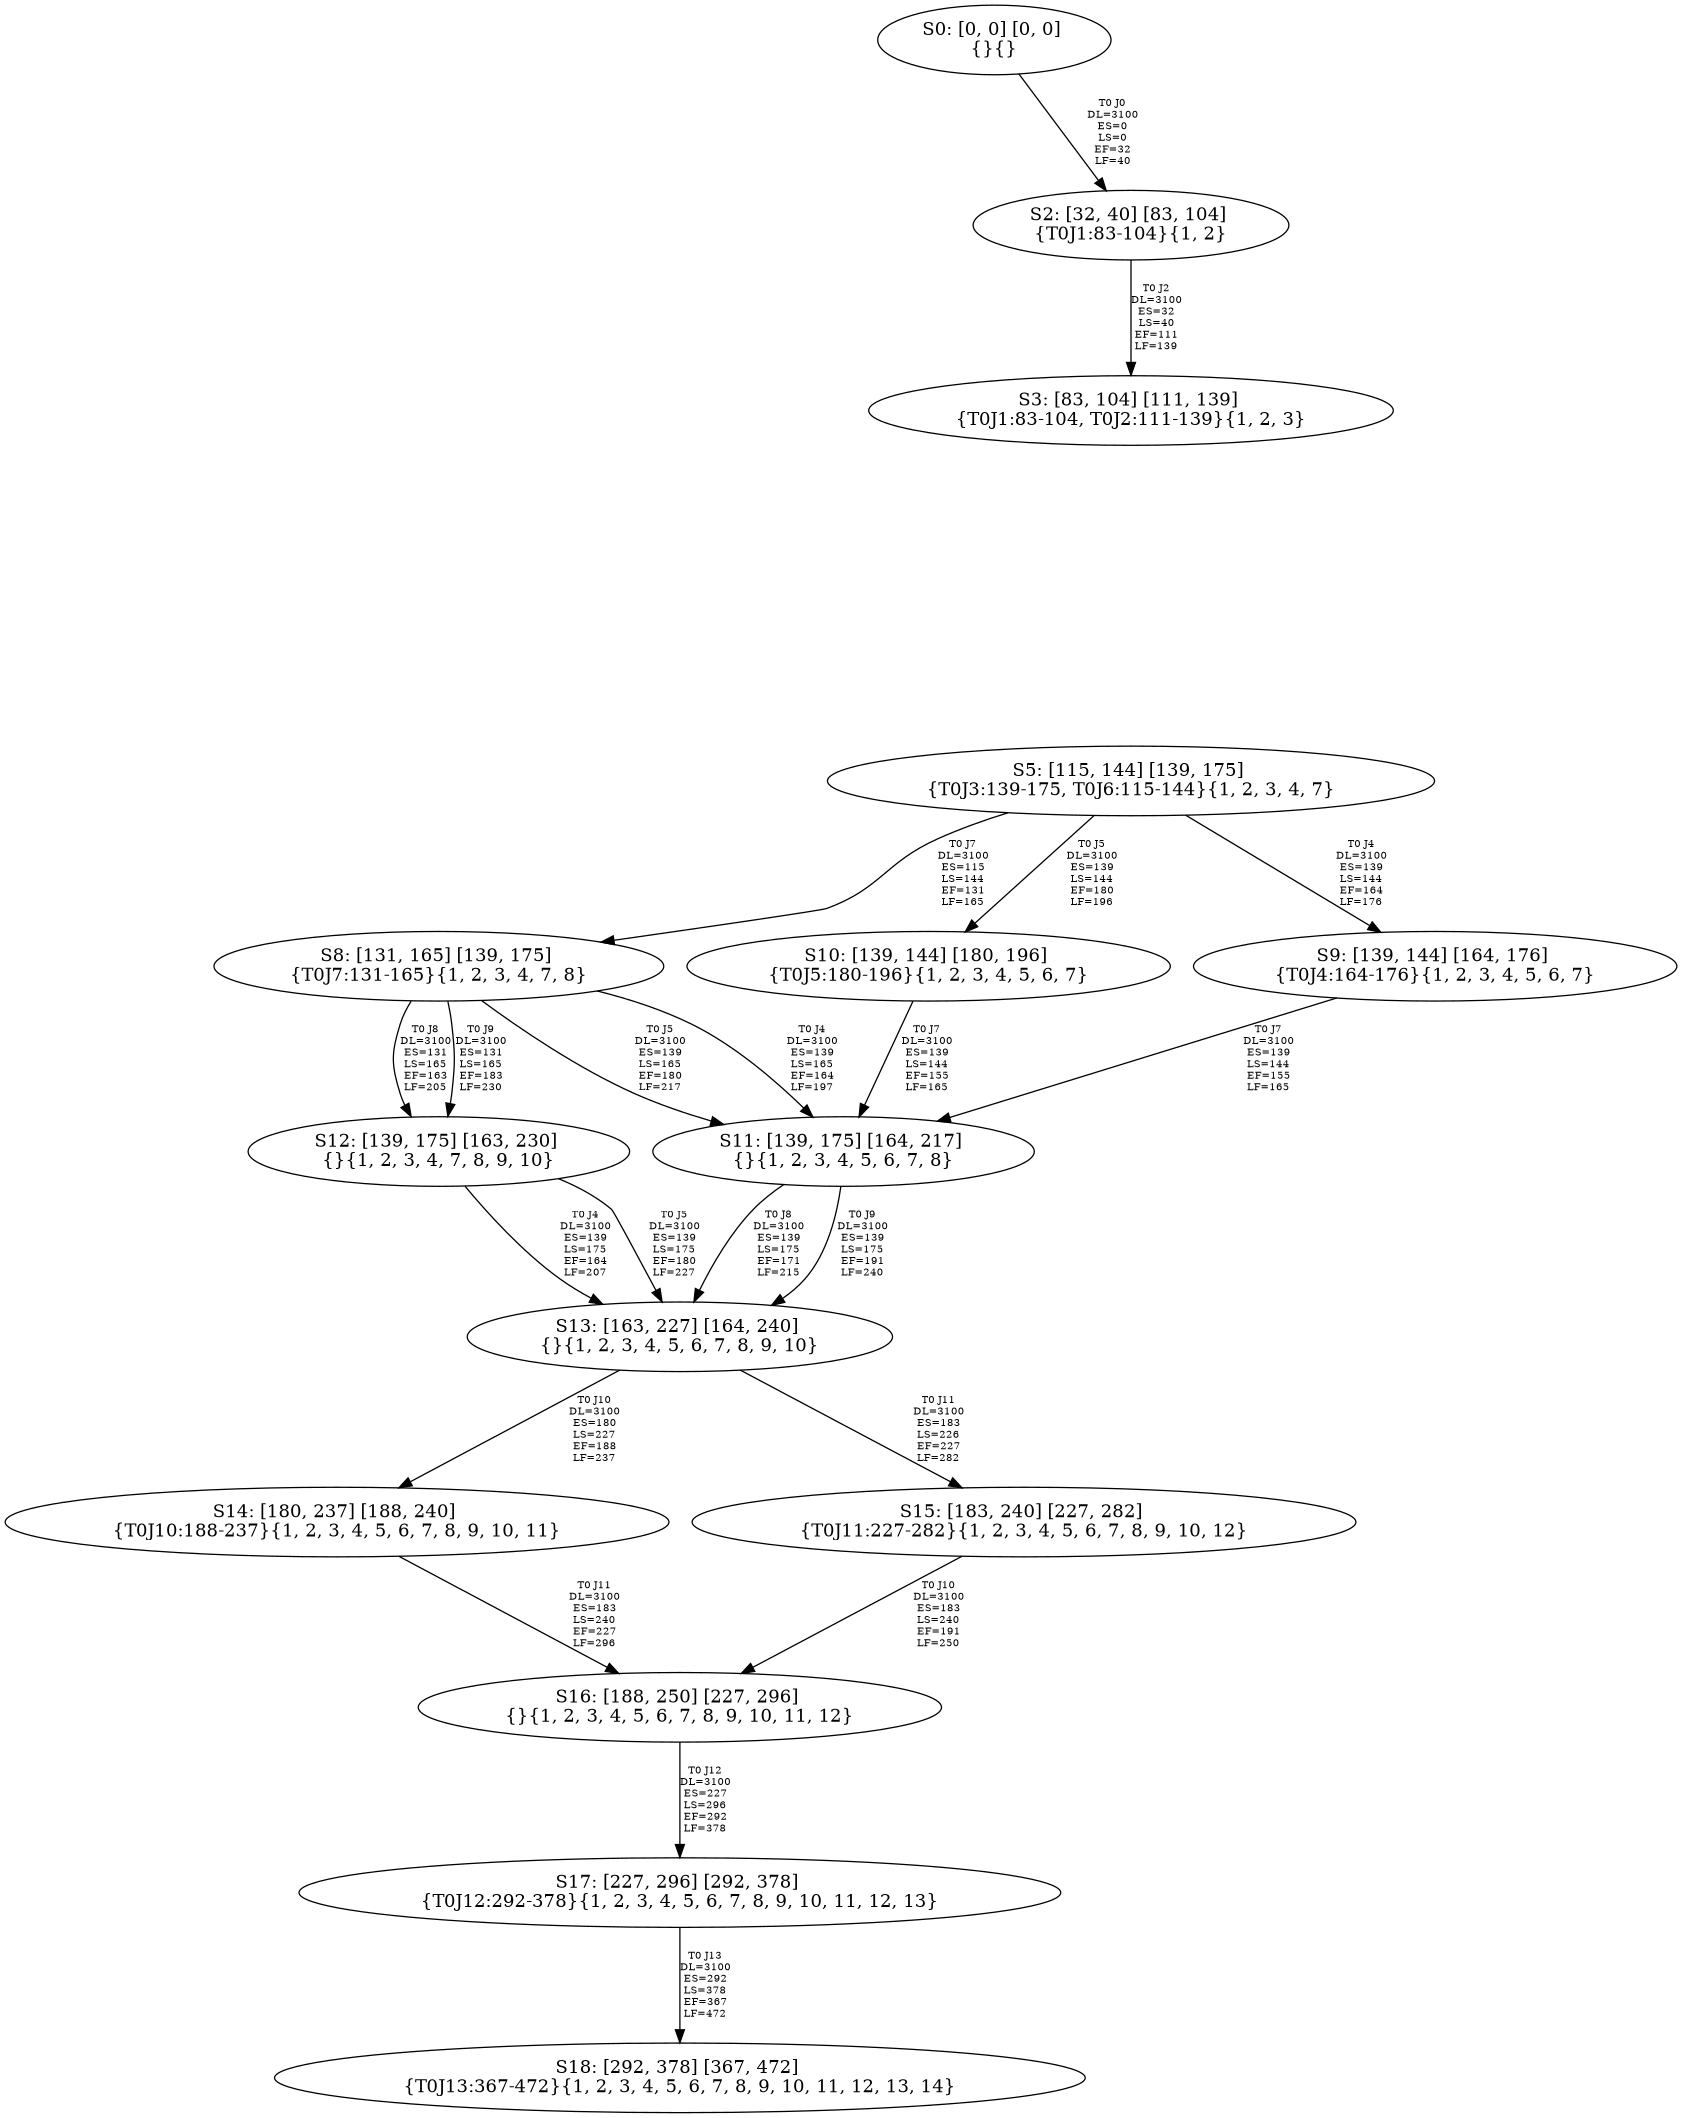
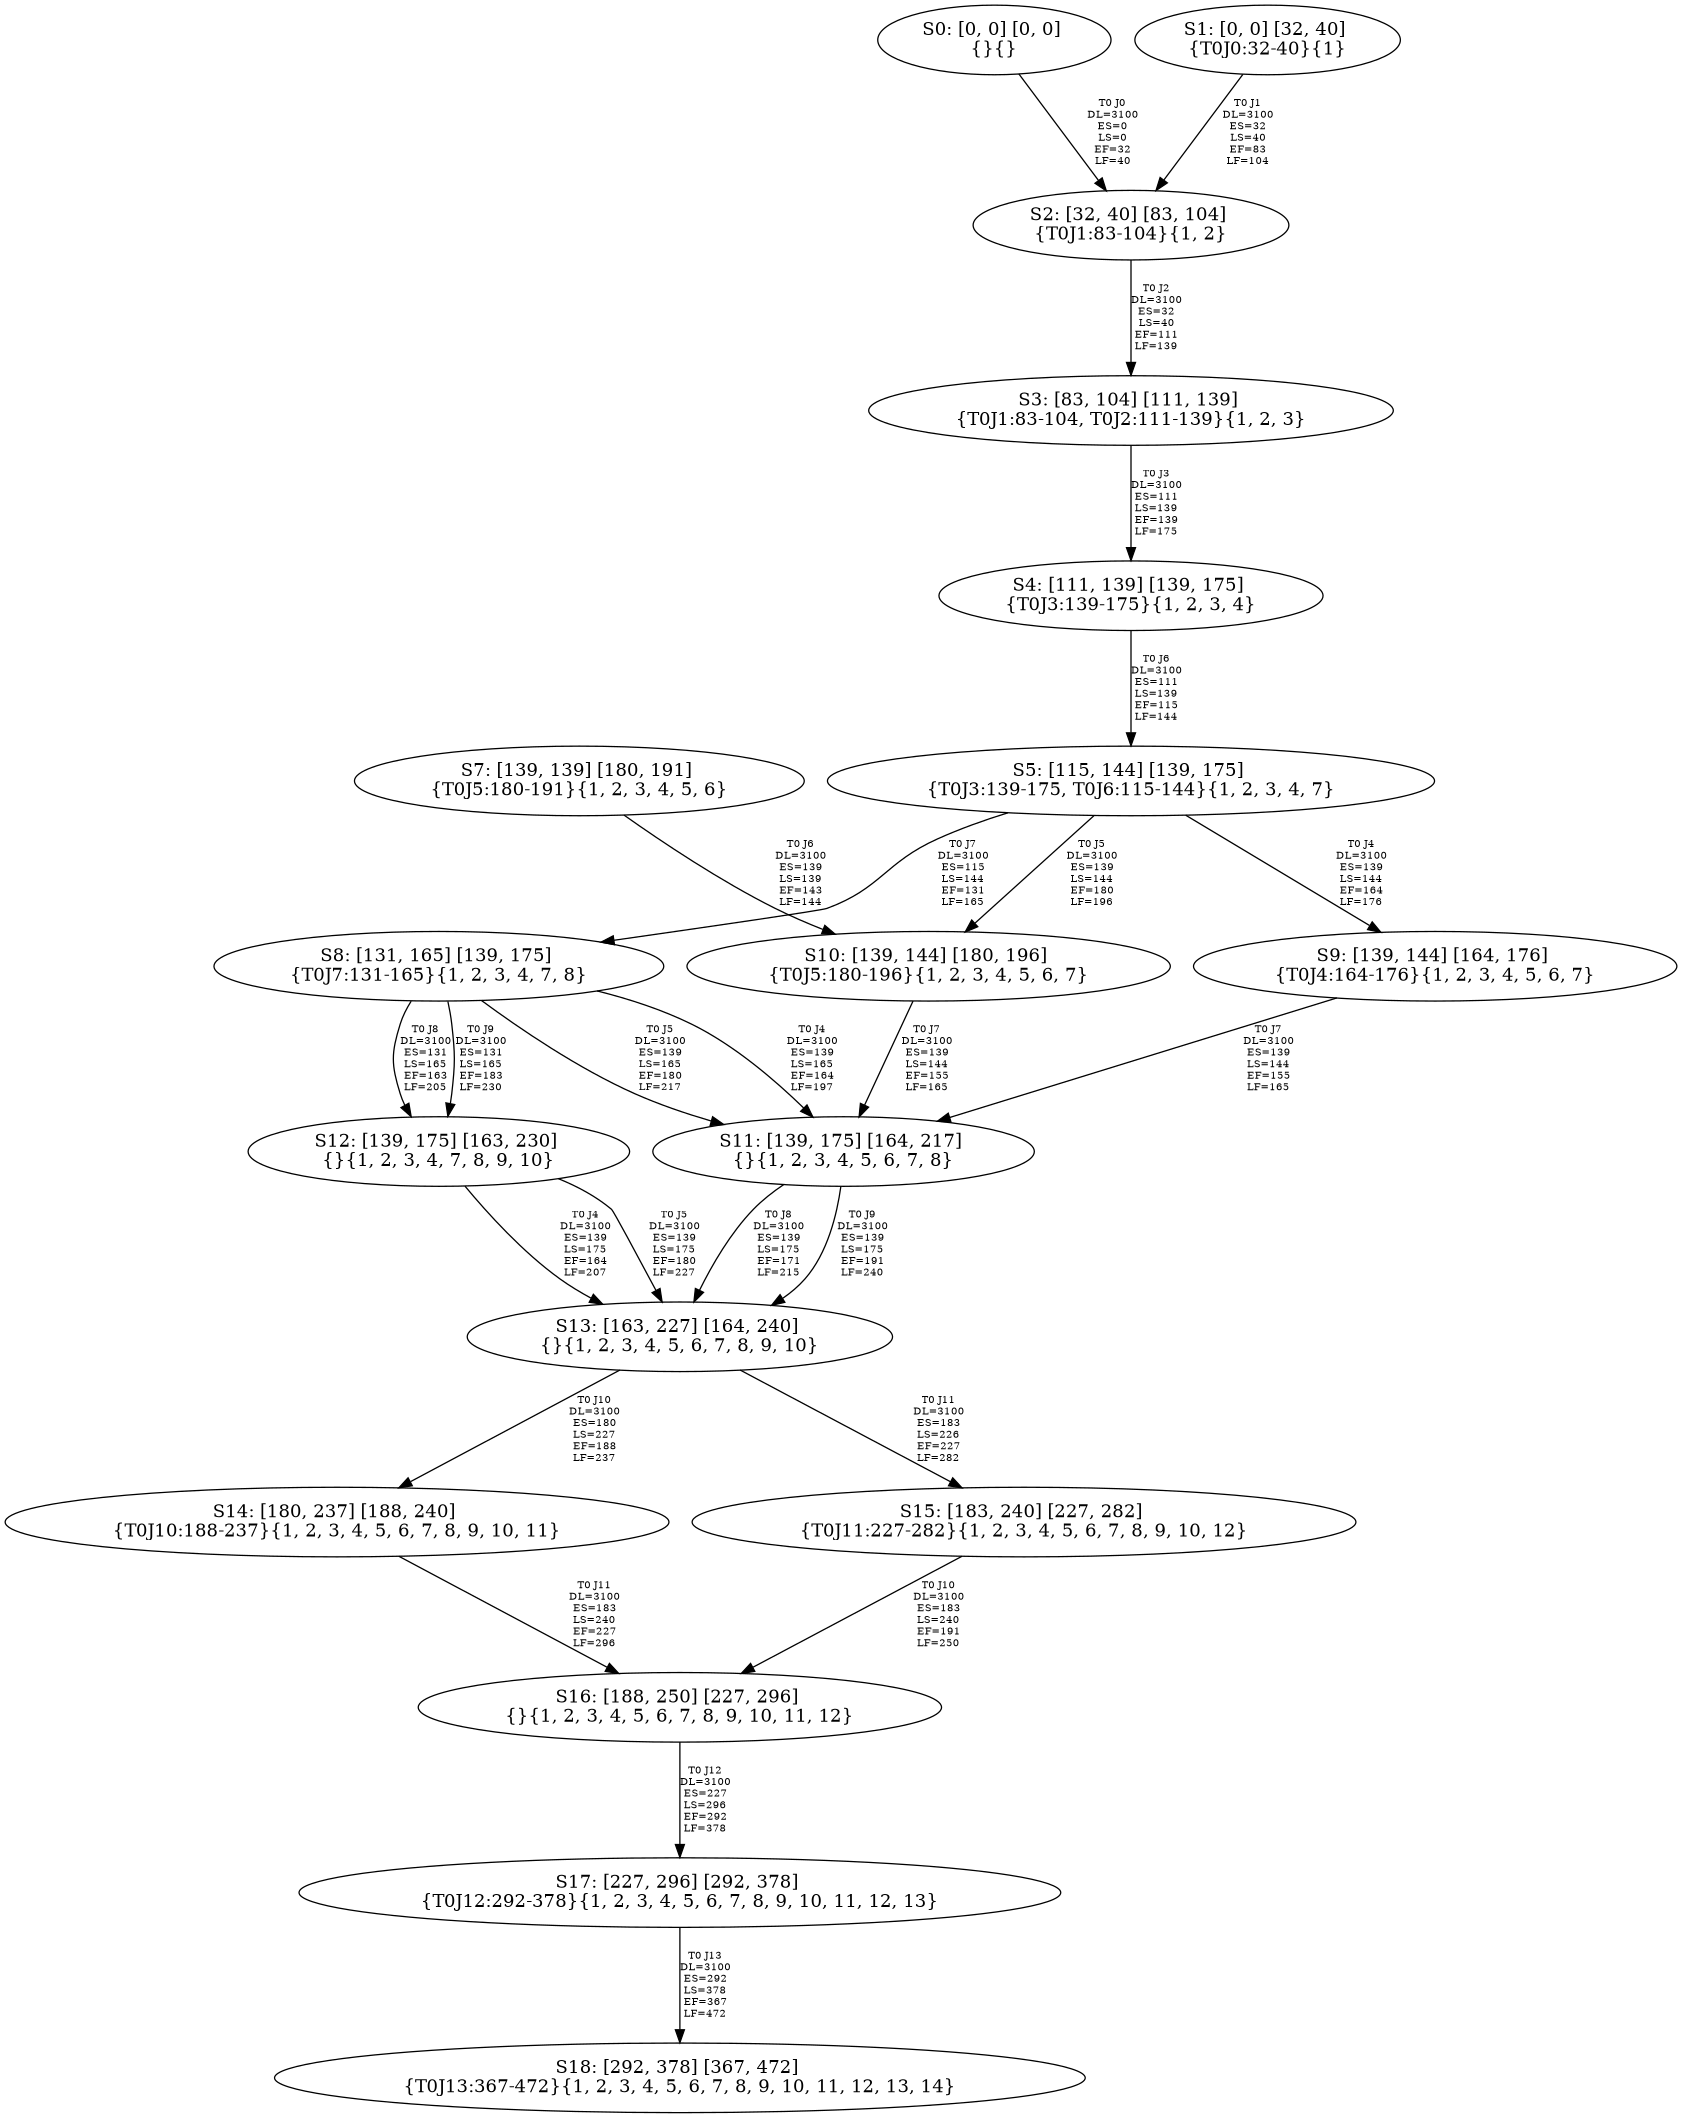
none -> (1268, 40)
none -> (1131, 596)
none -> (579, 781)
